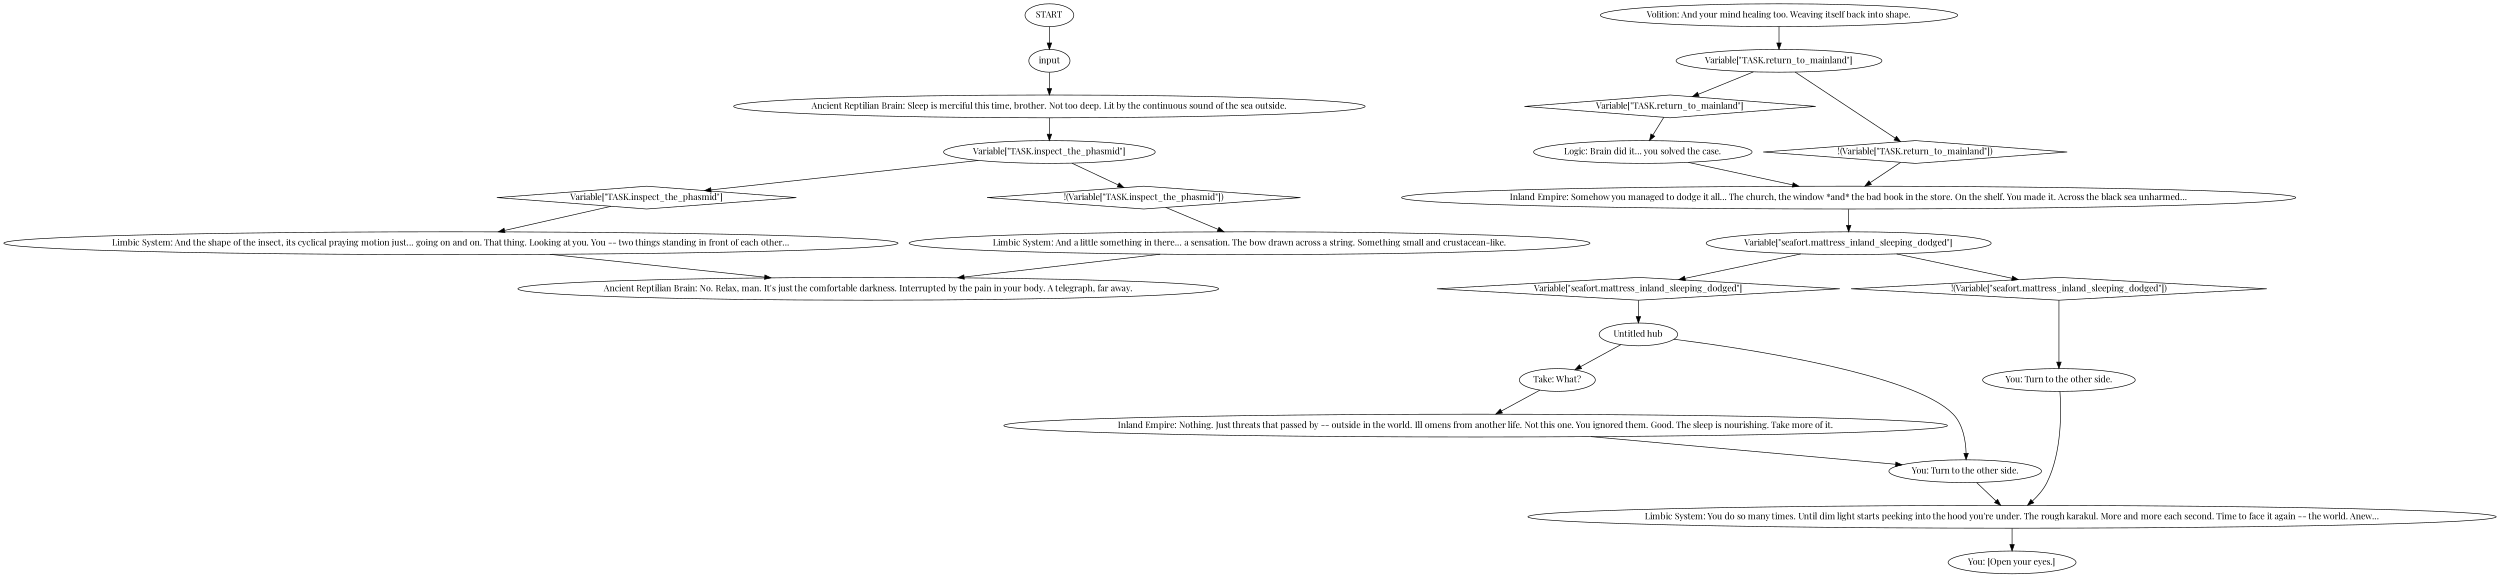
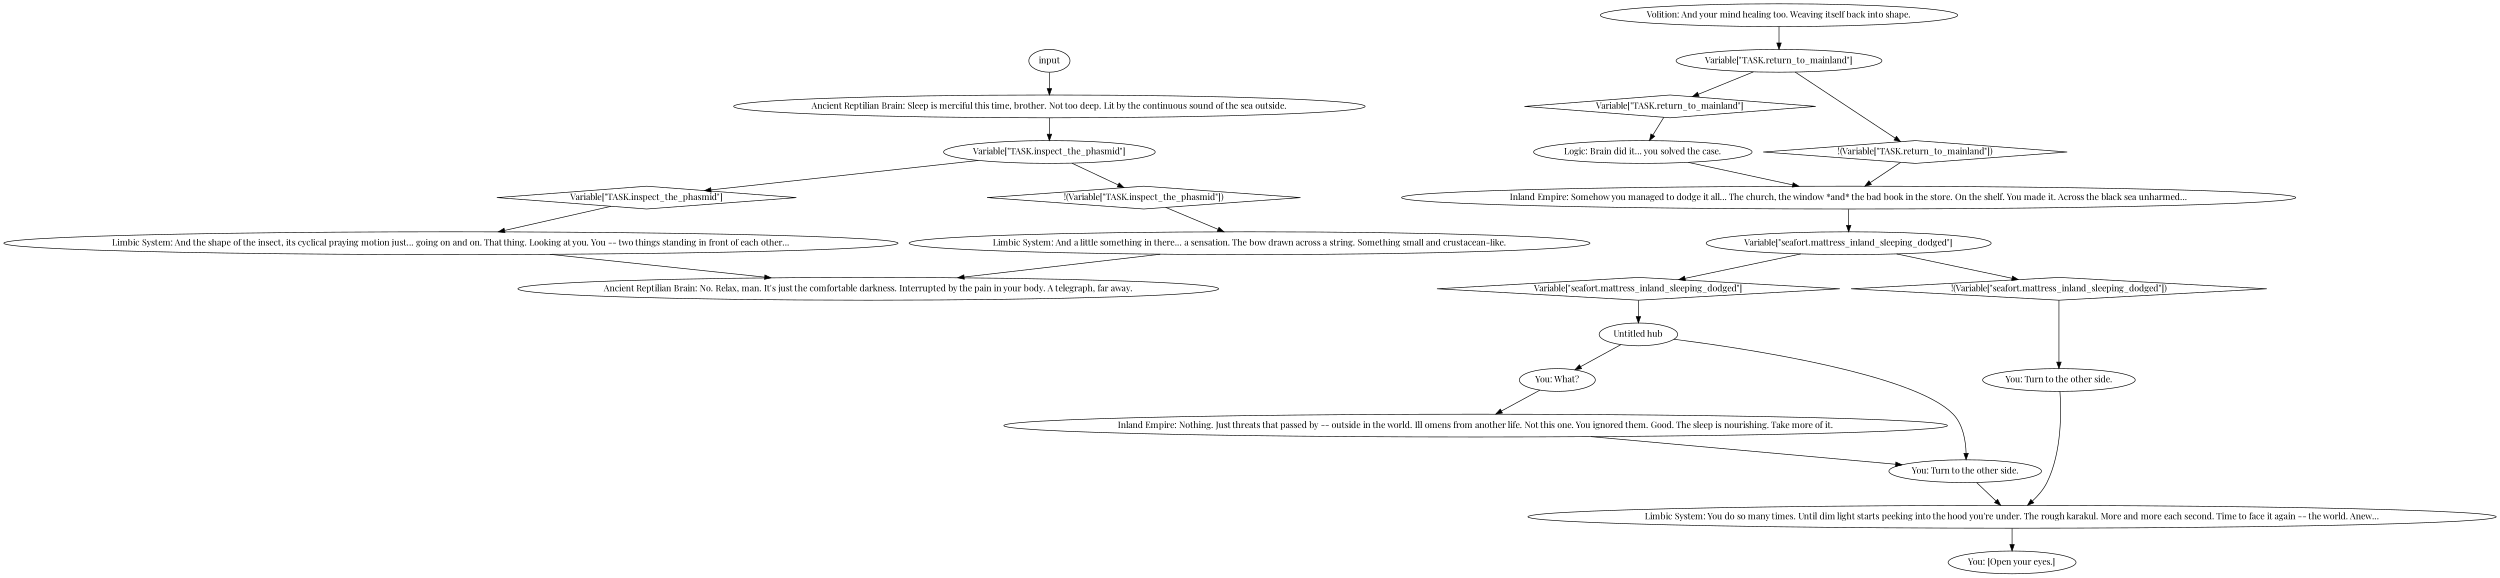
(1049, 15) -> none
(1557, 380) -> (1557, 380)
